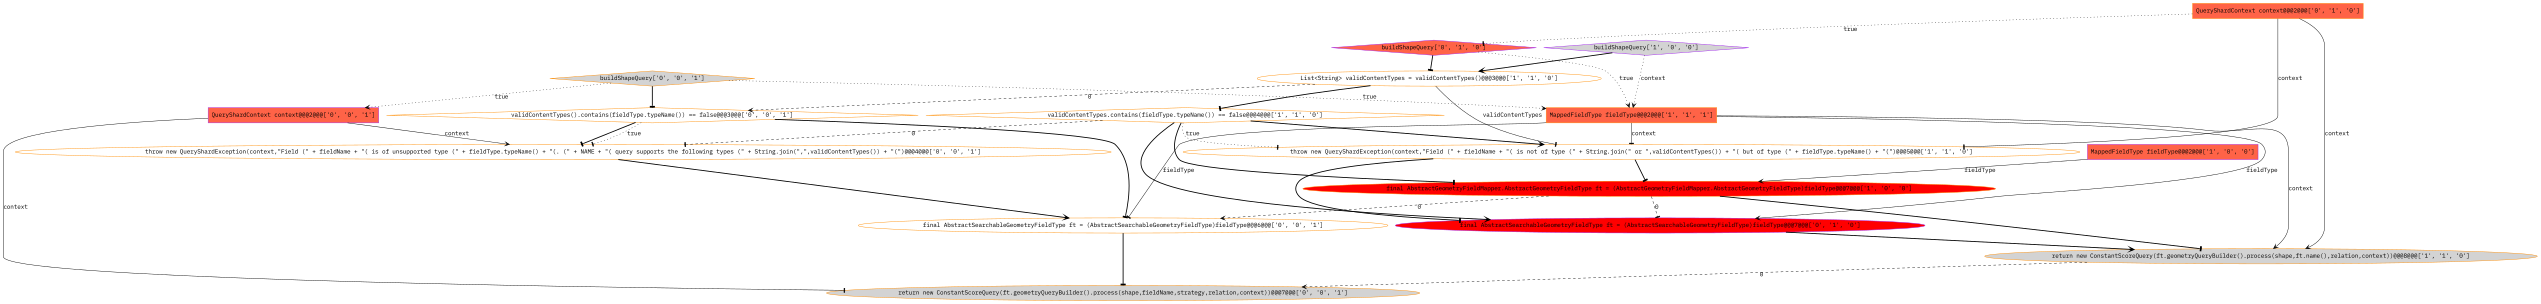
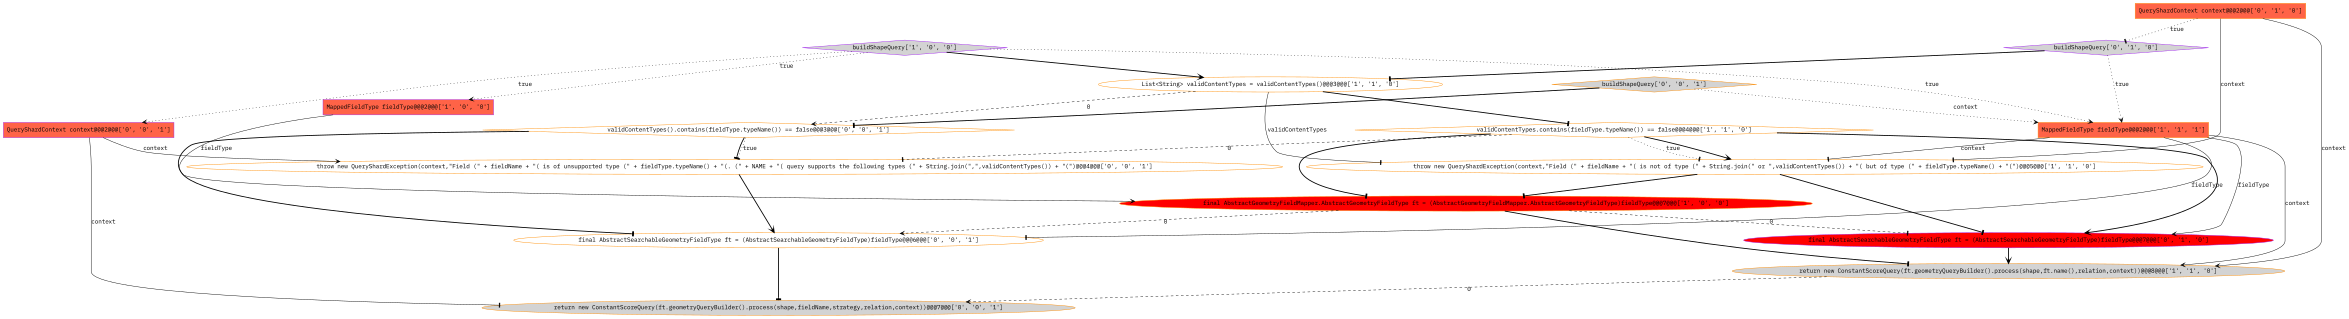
(1434, 48) -> (2106, 48)
none -> (670, 76)
(1653, 79) -> (1932, 84)
(490, 95) -> (498, 79)
(1370, 97) -> (1965, 107)
